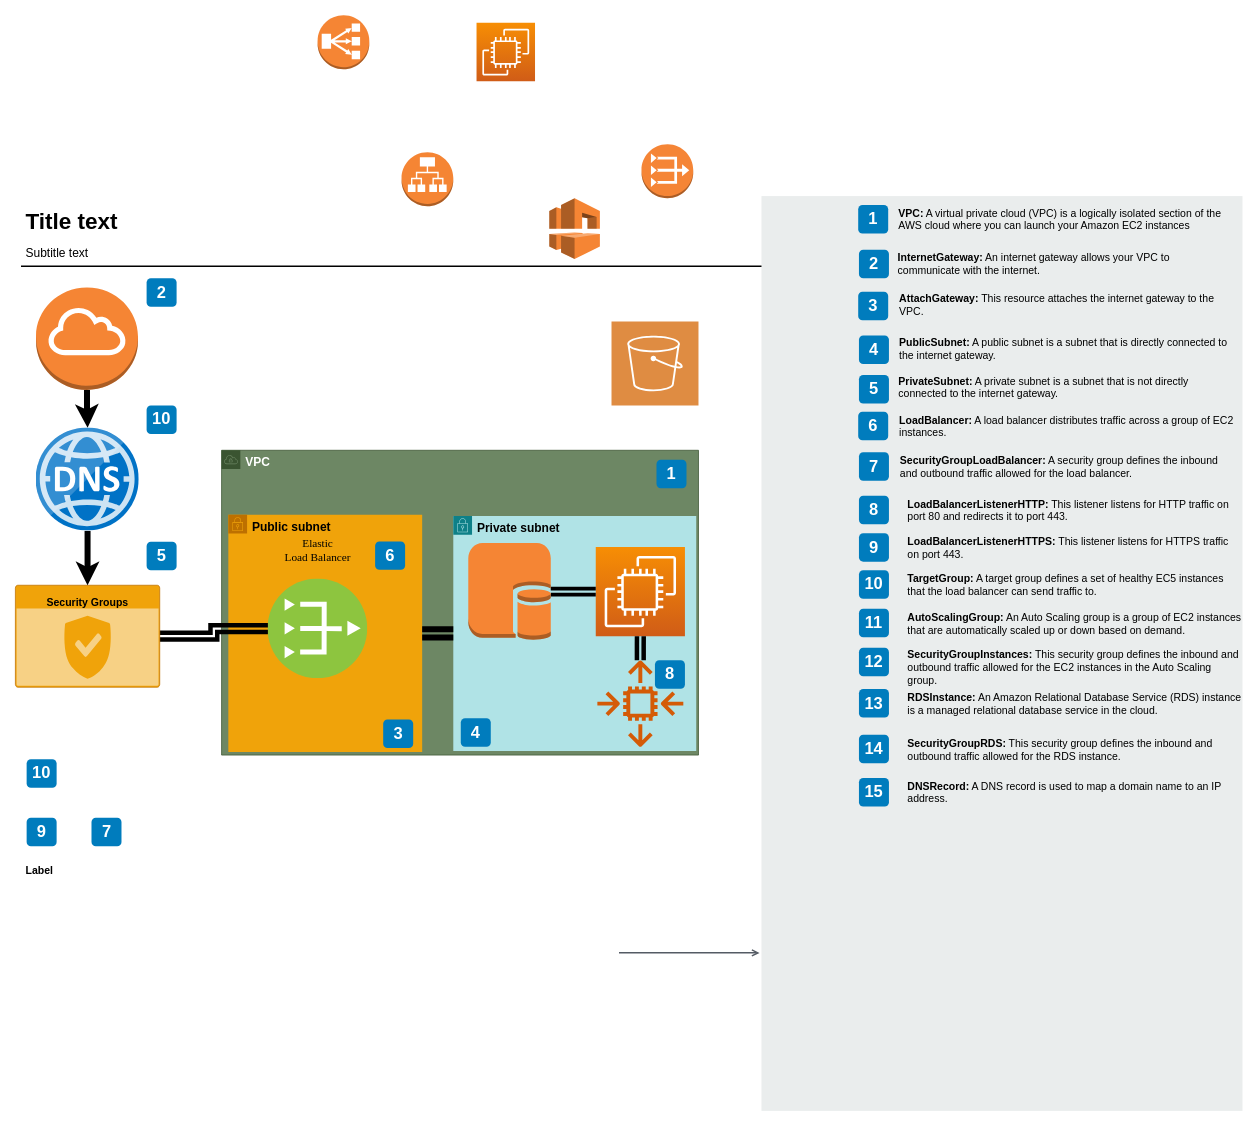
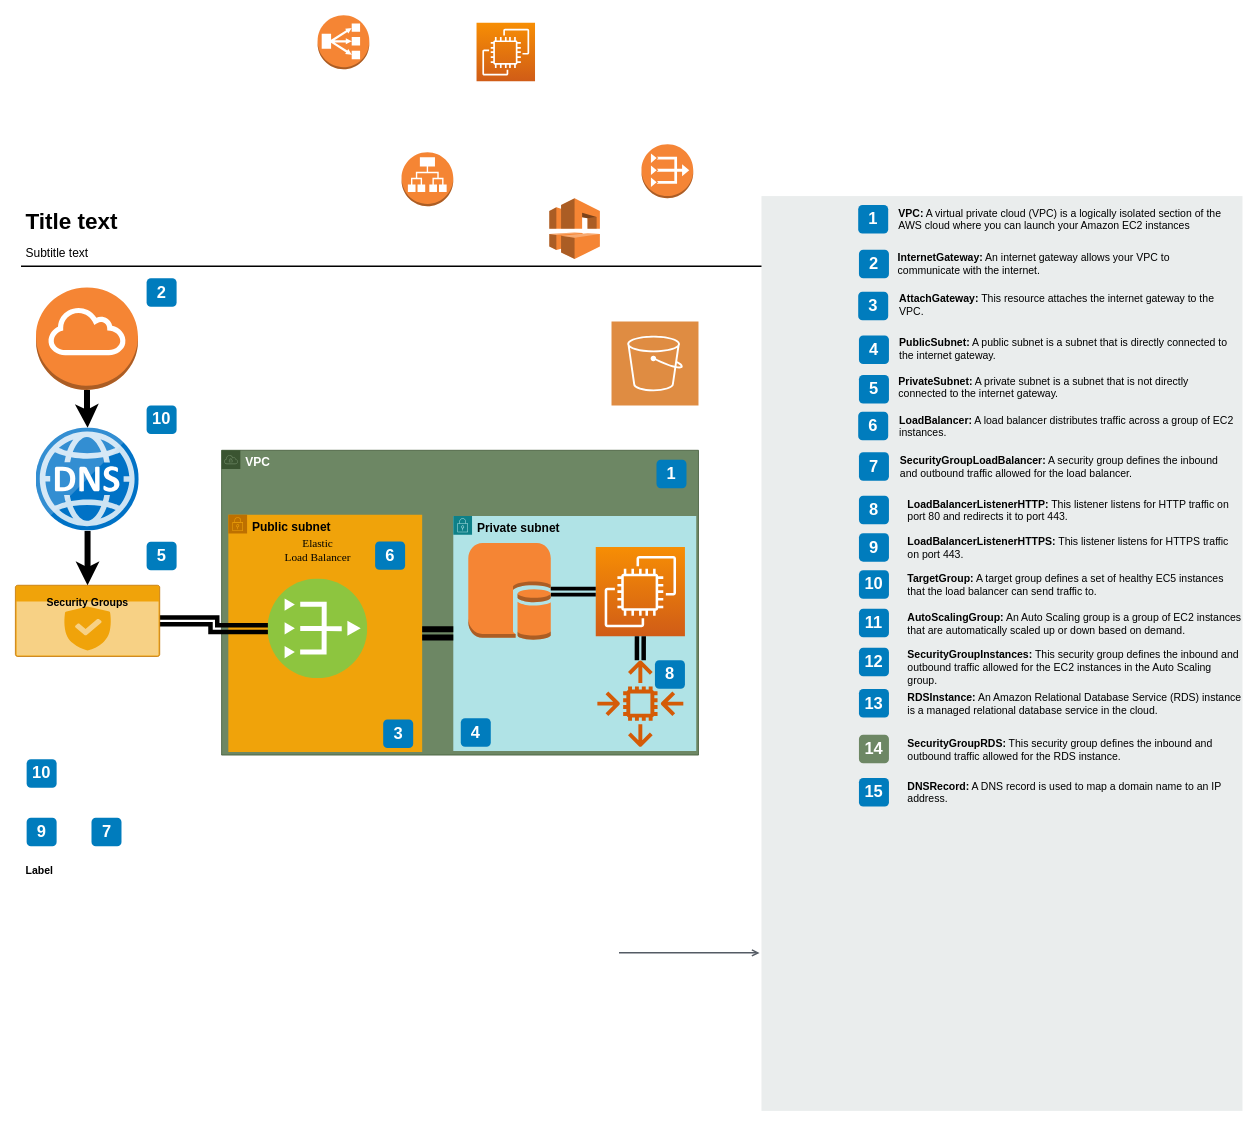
(88, 636) -> (88, 621)
(874, 749) -> (874, 749)
